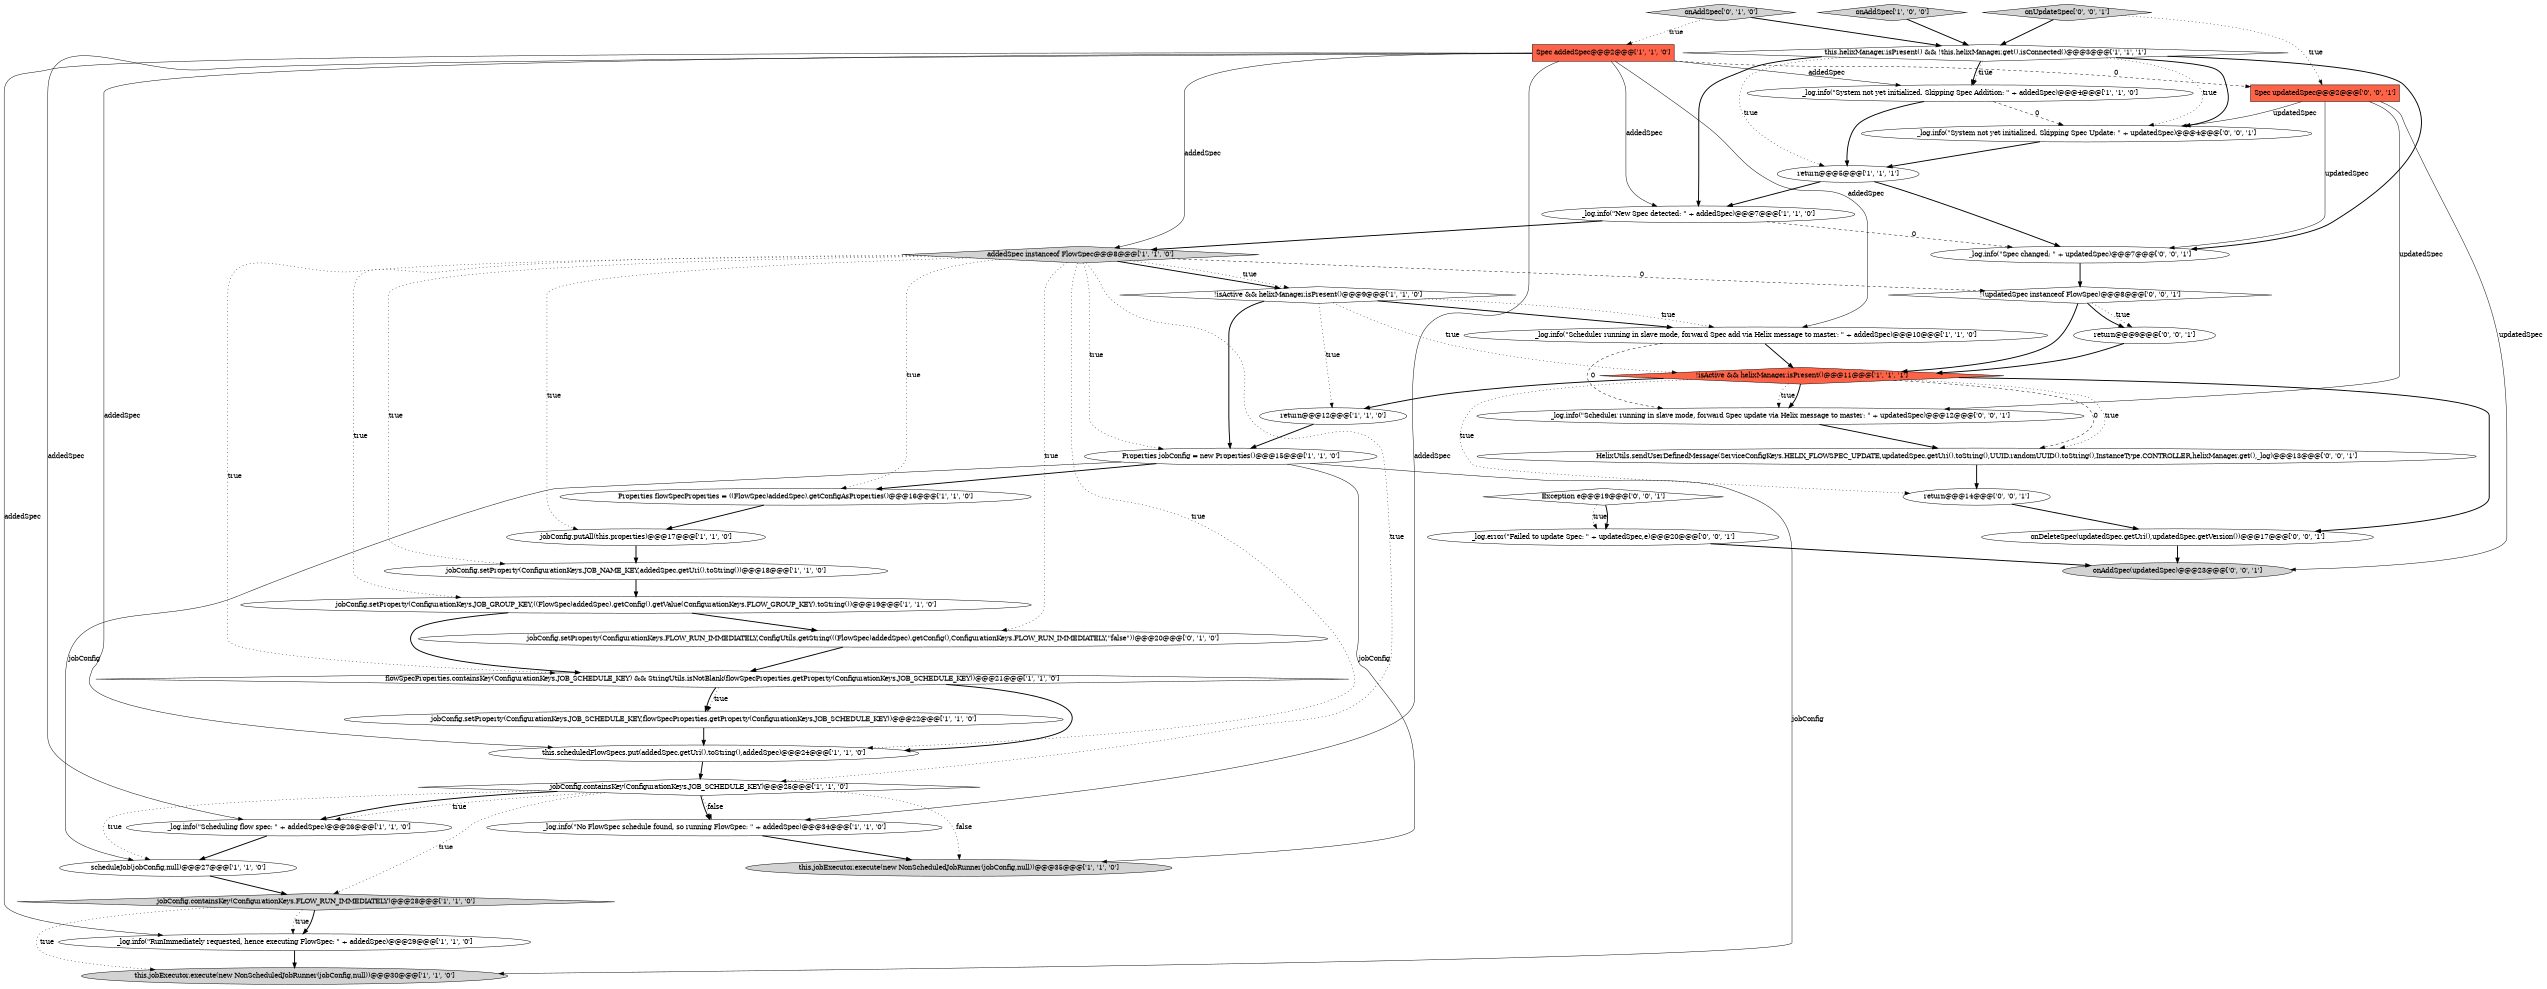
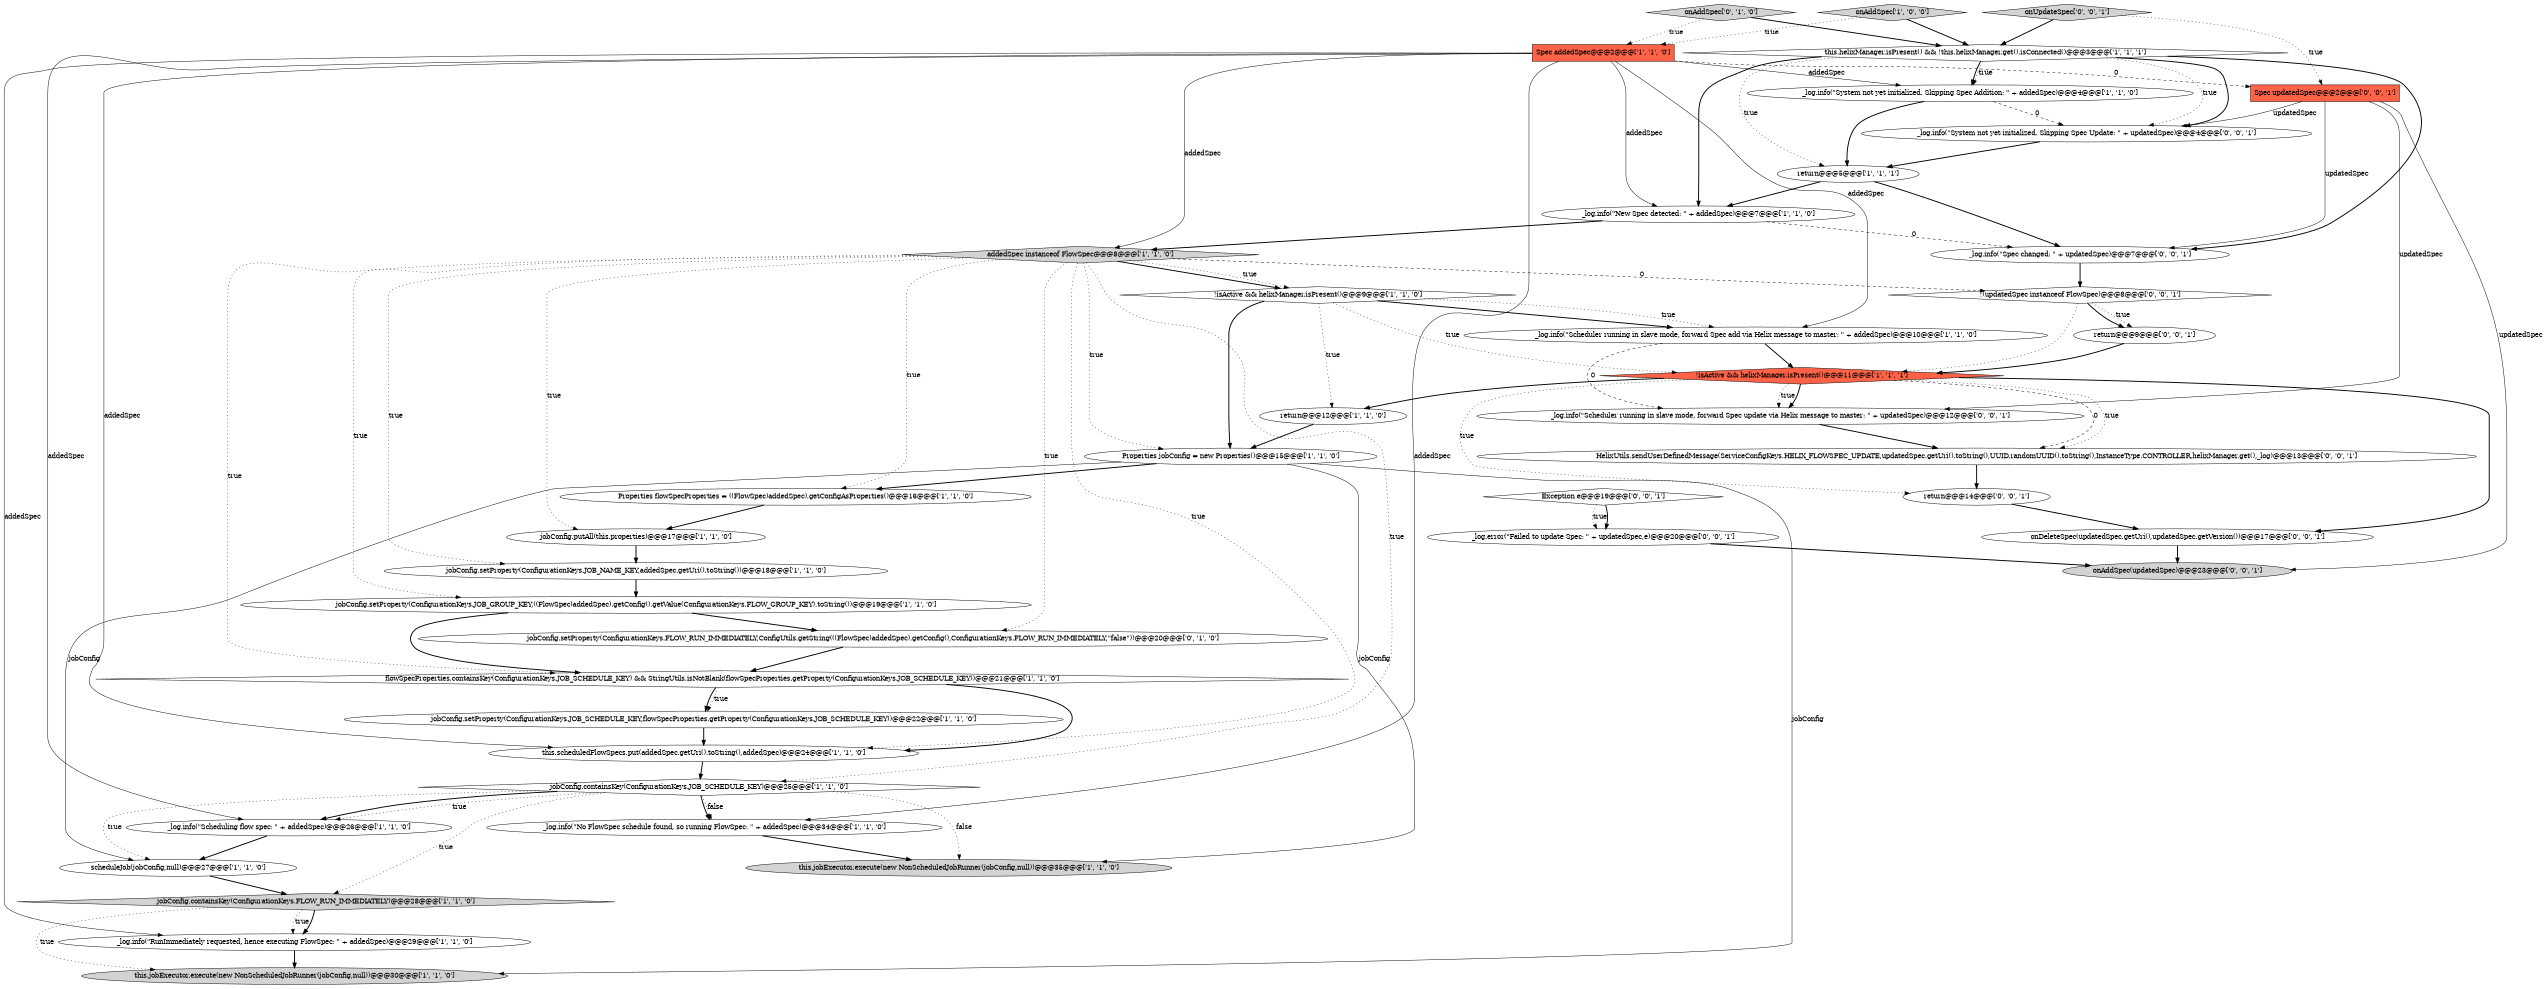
none -> (1763, 31)
(2005, 359) -> (2005, 359)
